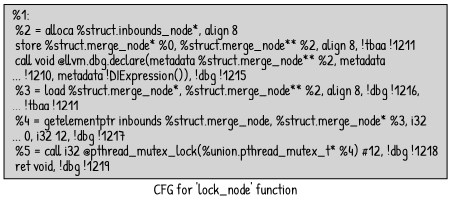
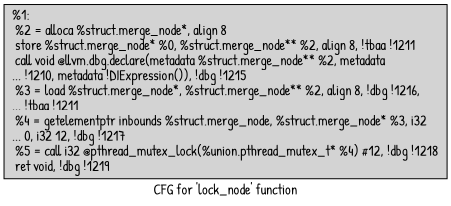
(125, 31) -> (120, 31)
